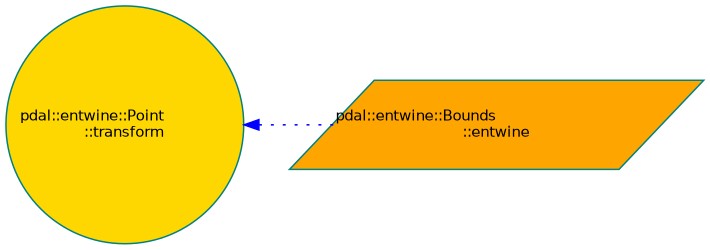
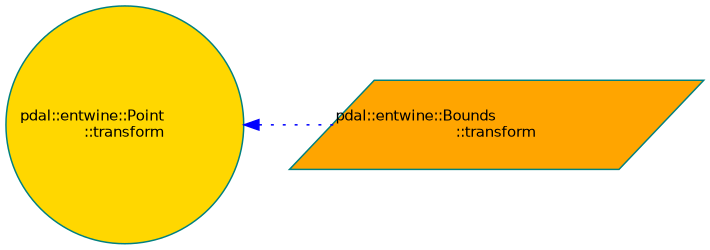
(497, 125) -> (497, 125)
